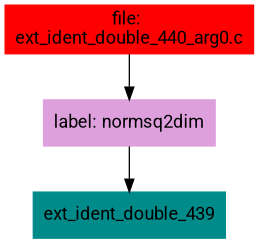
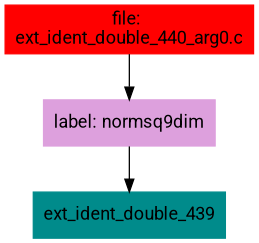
(129, 123) -> (129, 123)
